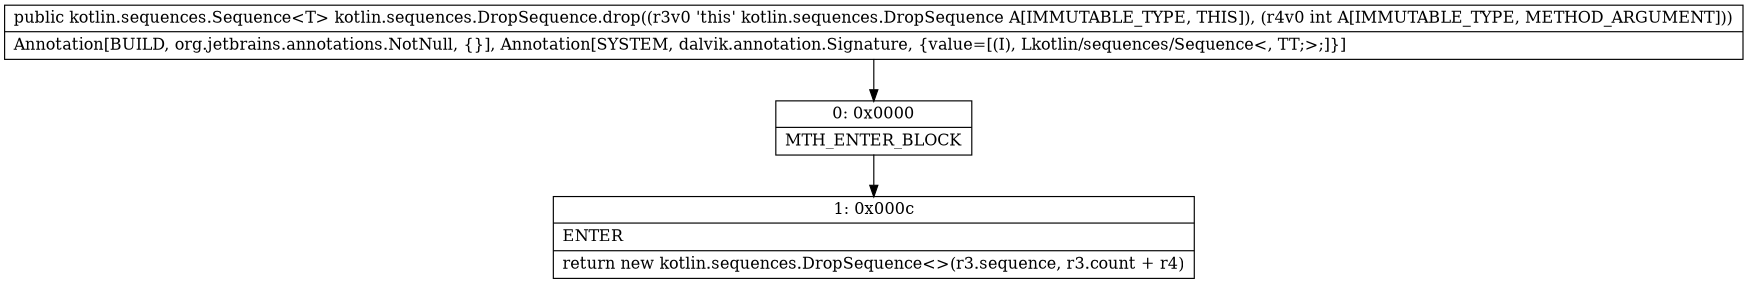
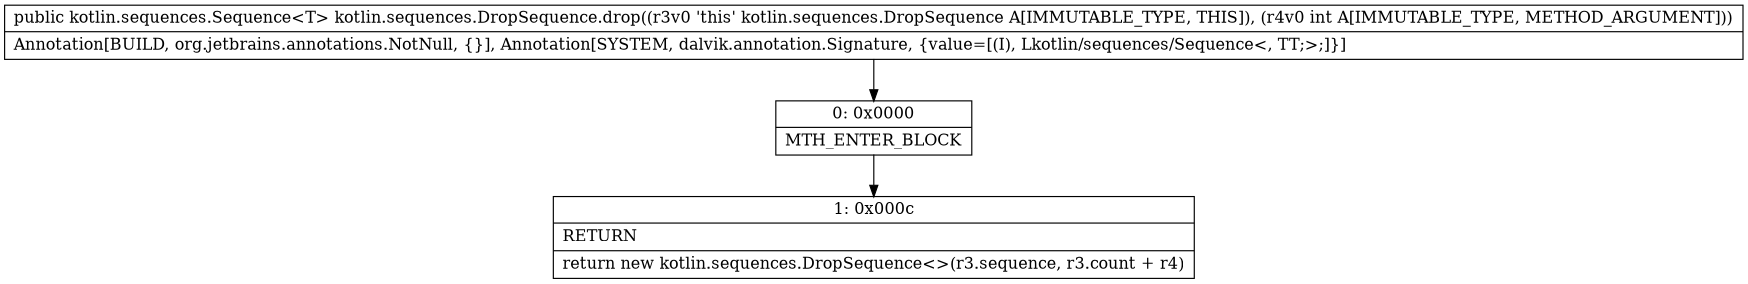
(593, 236) -> (600, 236)
